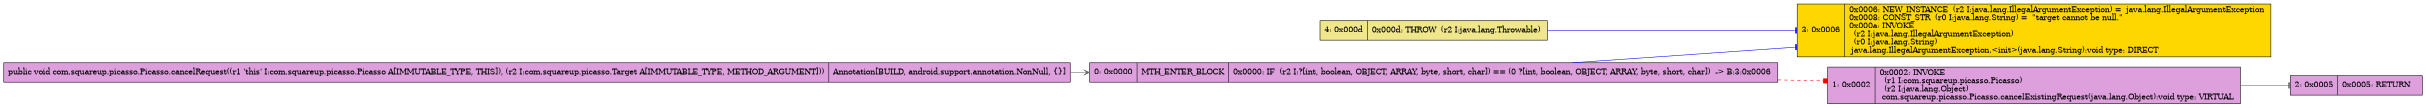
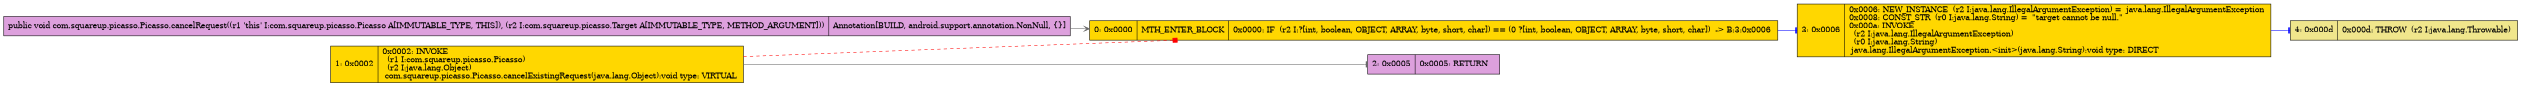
(1671, 30) -> (2279, 30)
(1434, 72) -> (1434, 30)
(1800, 80) -> (958, 48)
(2034, 85) -> (537, 64)
